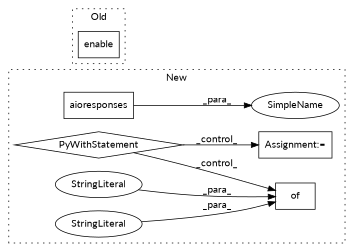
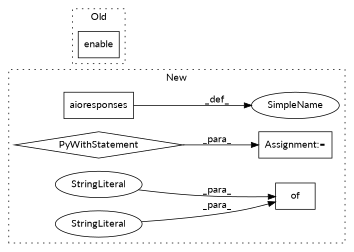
(217, 100) -> (217, 100)
(217, 139) -> (217, 139)
(201, 170) -> none
